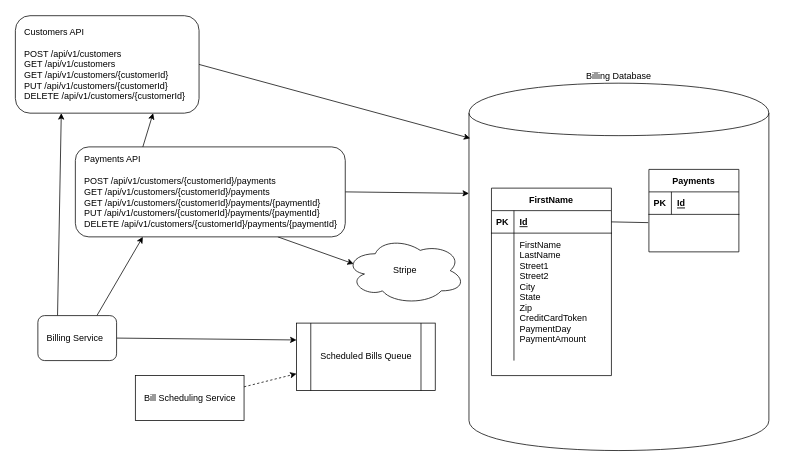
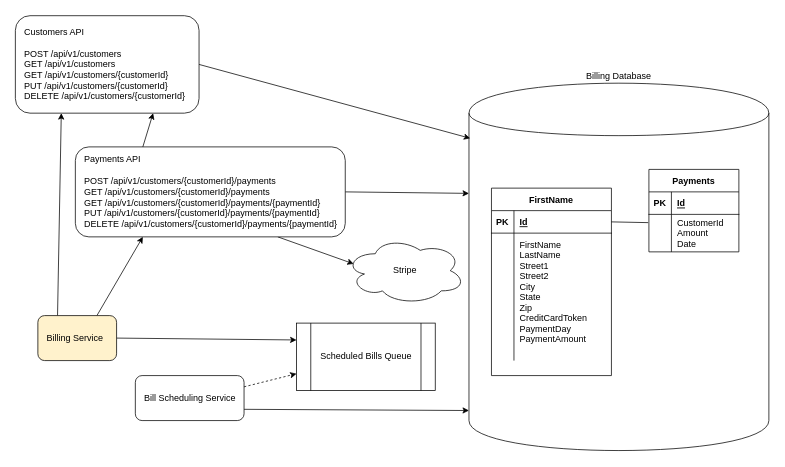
none -> (705, 233)
(77, 338) -> (77, 338)
(190, 398) -> (190, 398)
none -> (293, 409)
